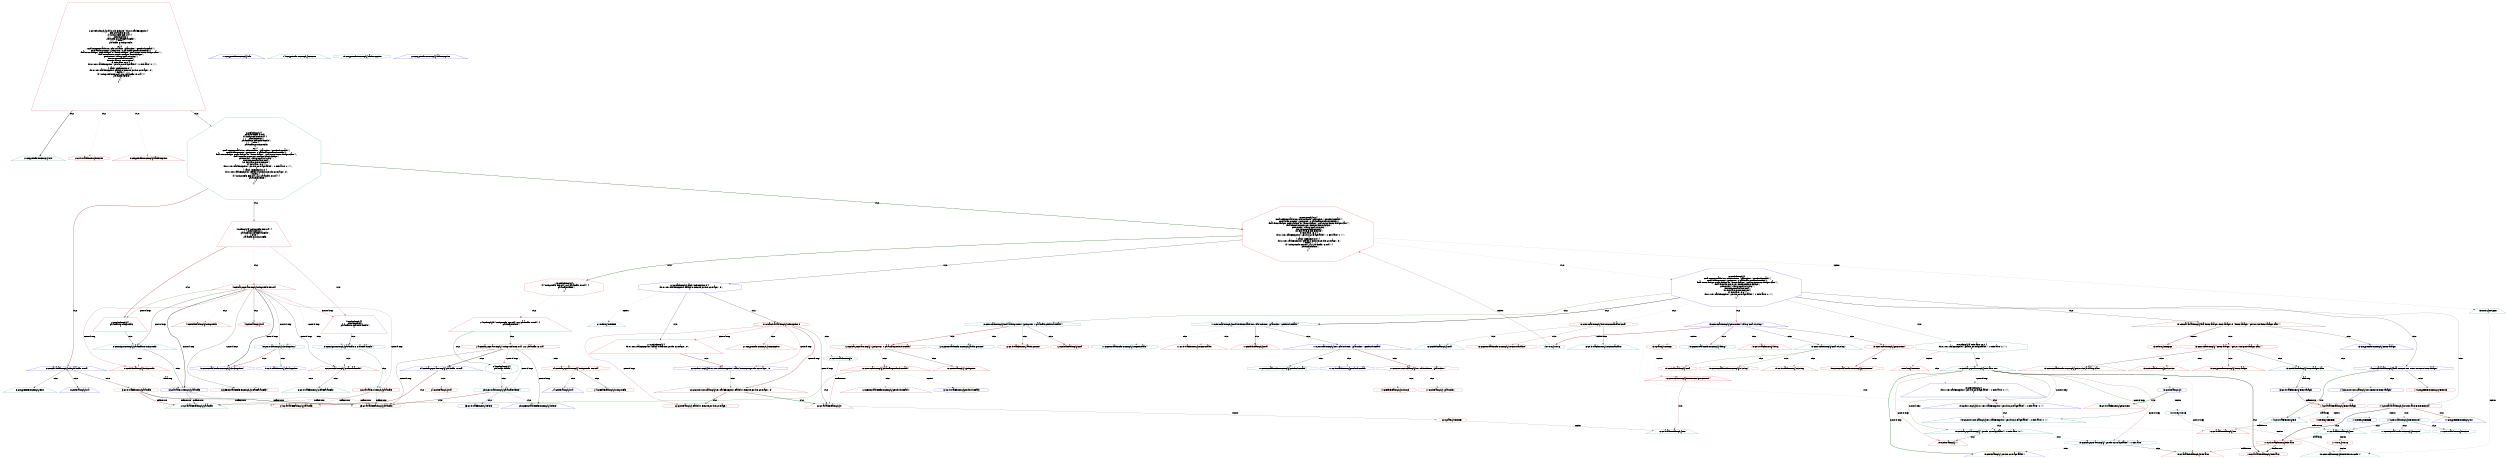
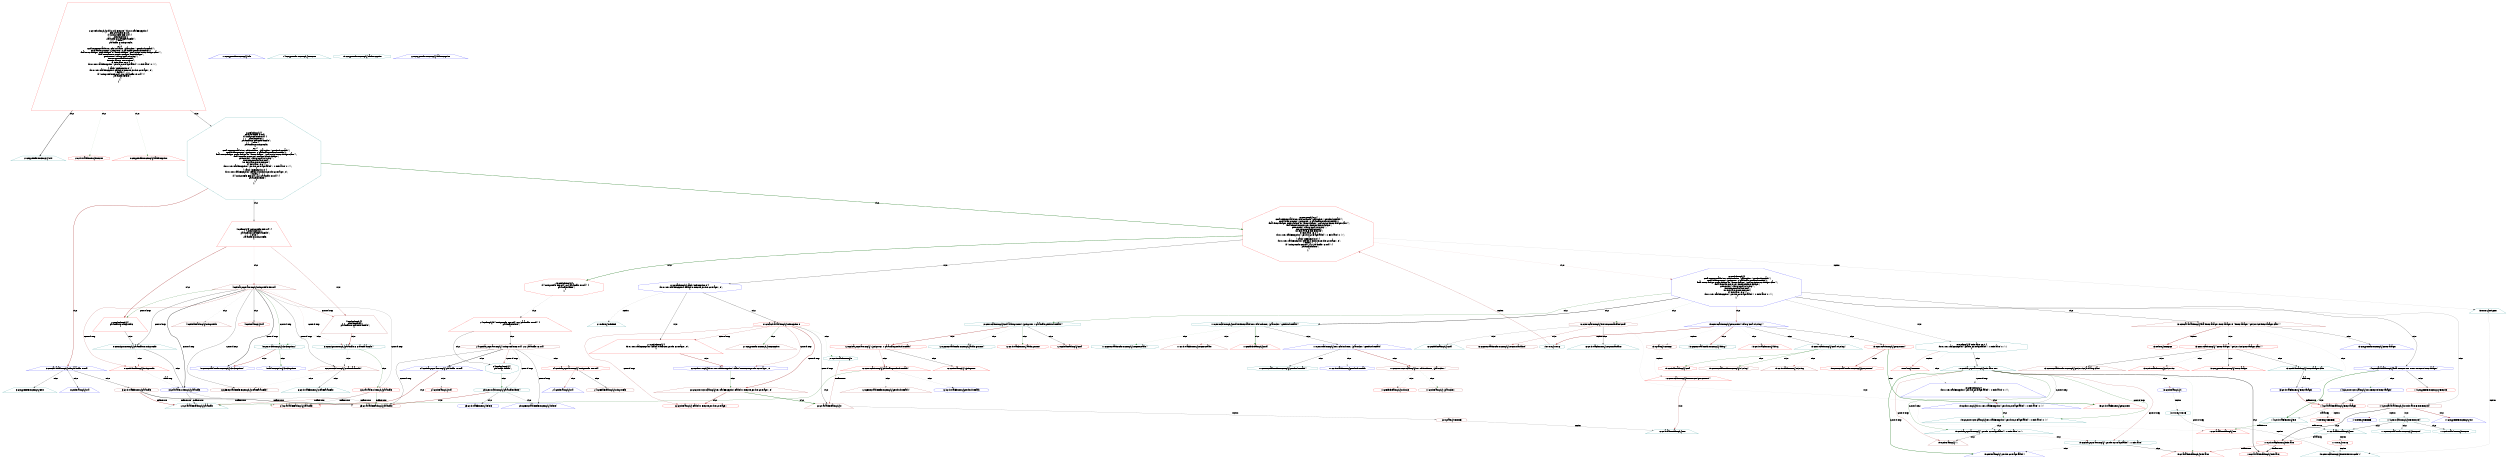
(281, 368) -> (281, 368)
(930, 378) -> (930, 378)
(2151, 400) -> (1970, 402)
